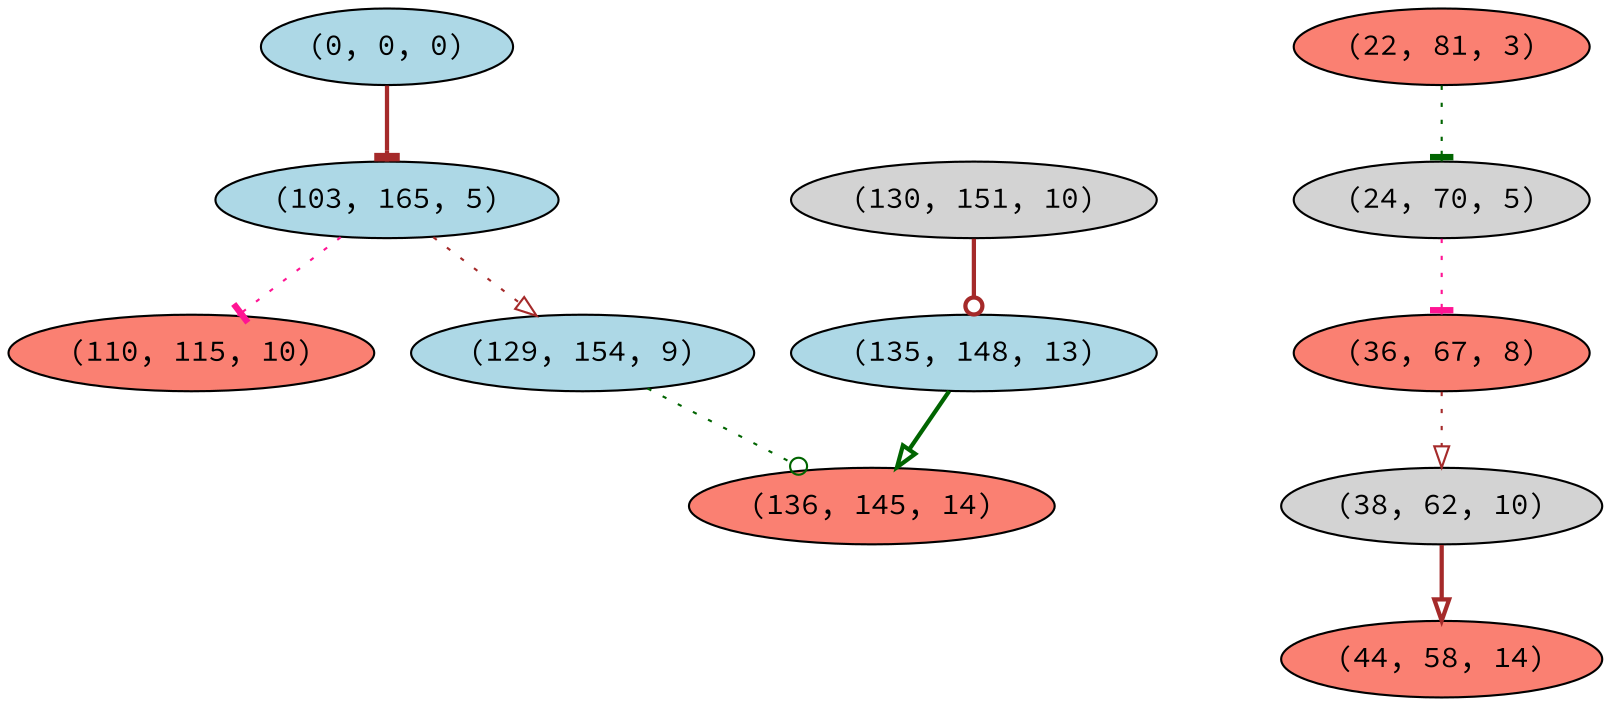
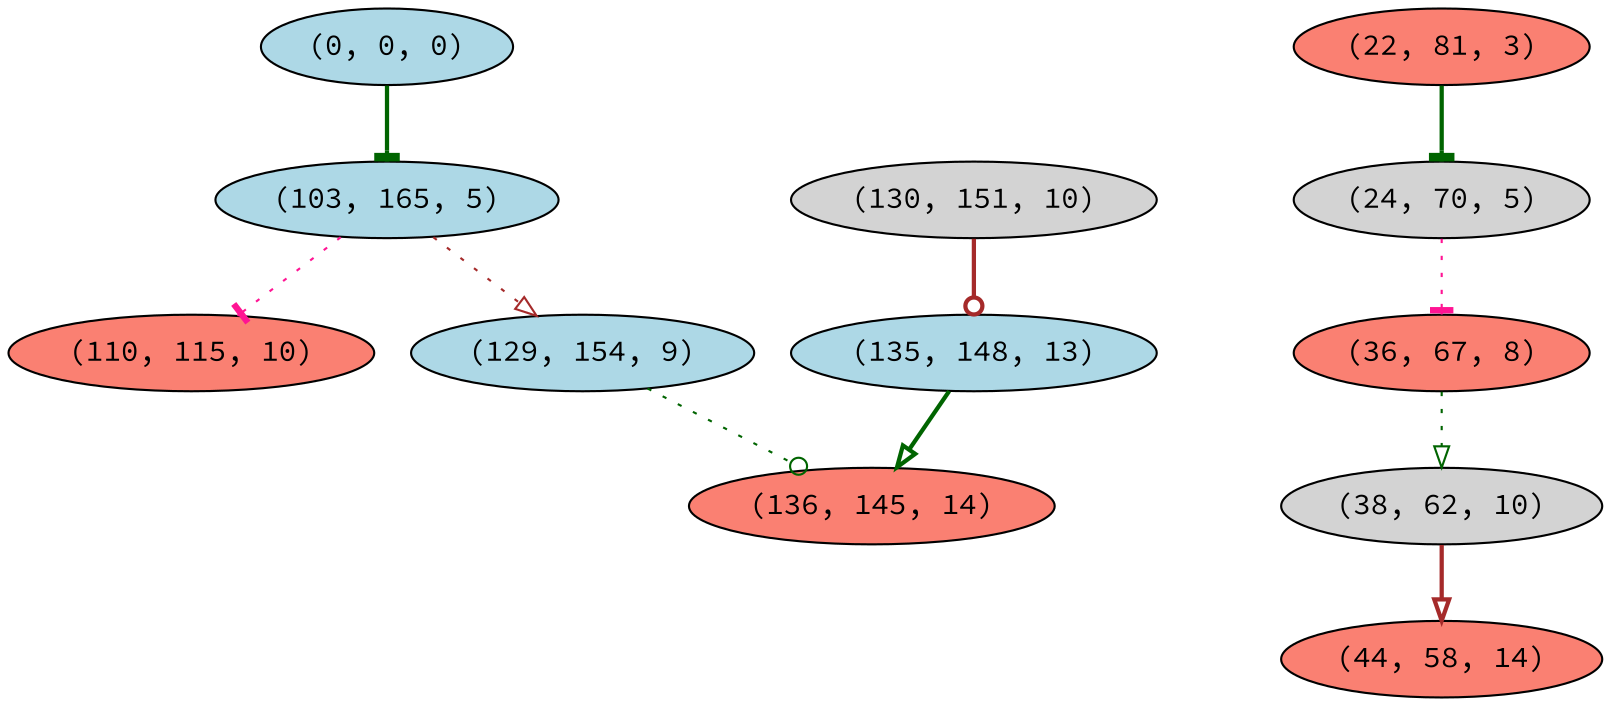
(387, 118) -> (387, 118)
(1442, 118) -> (1442, 118)
(1442, 419) -> (1442, 419)
